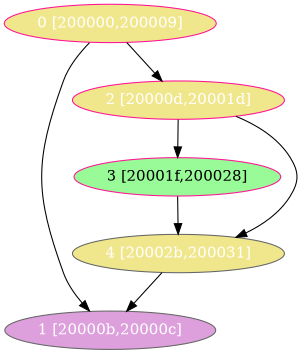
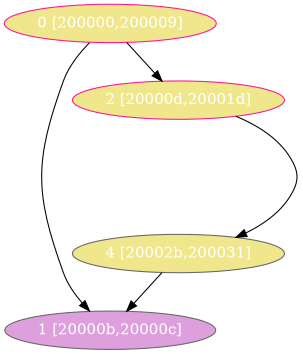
(177, 177) -> none
